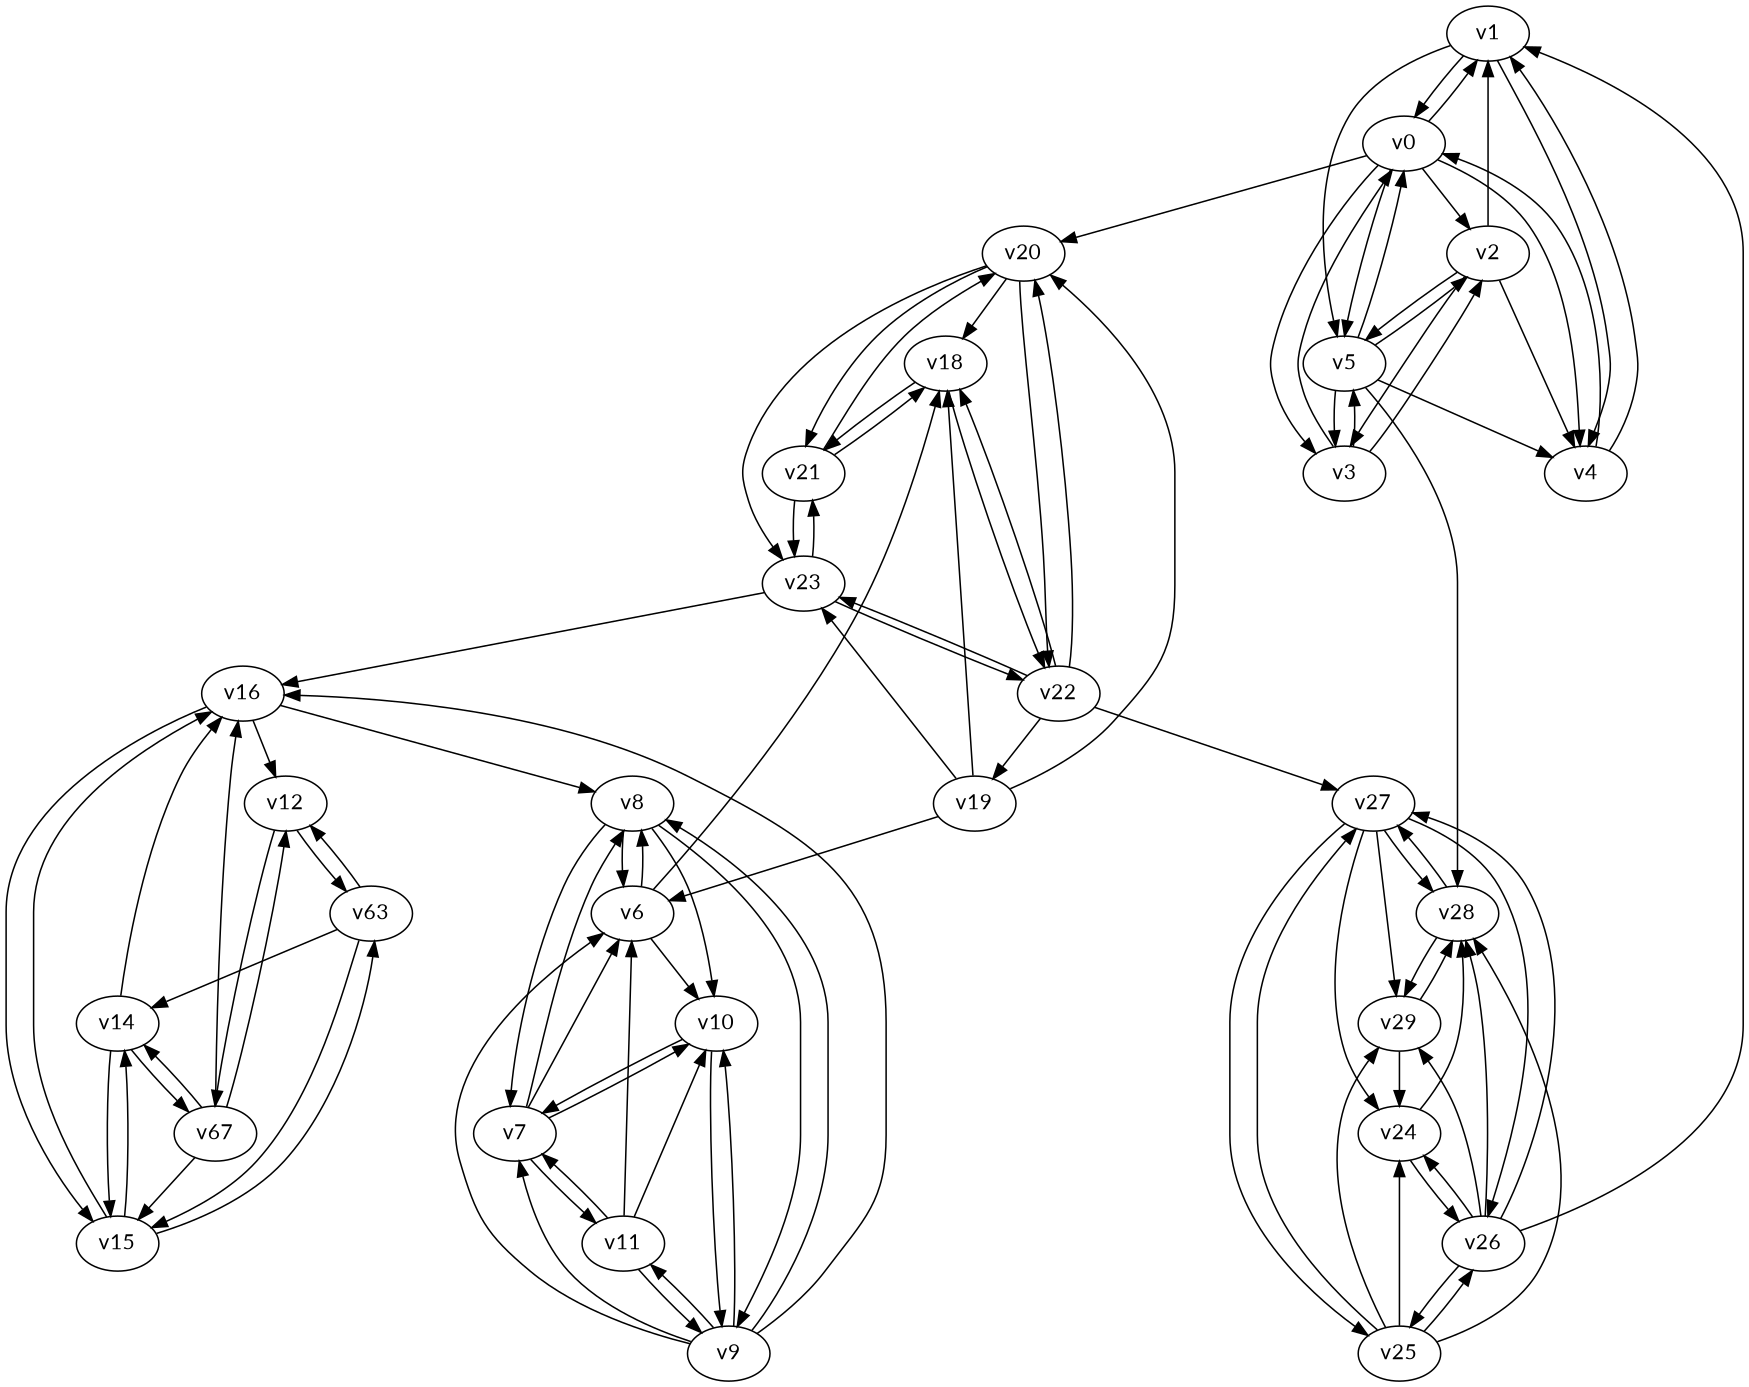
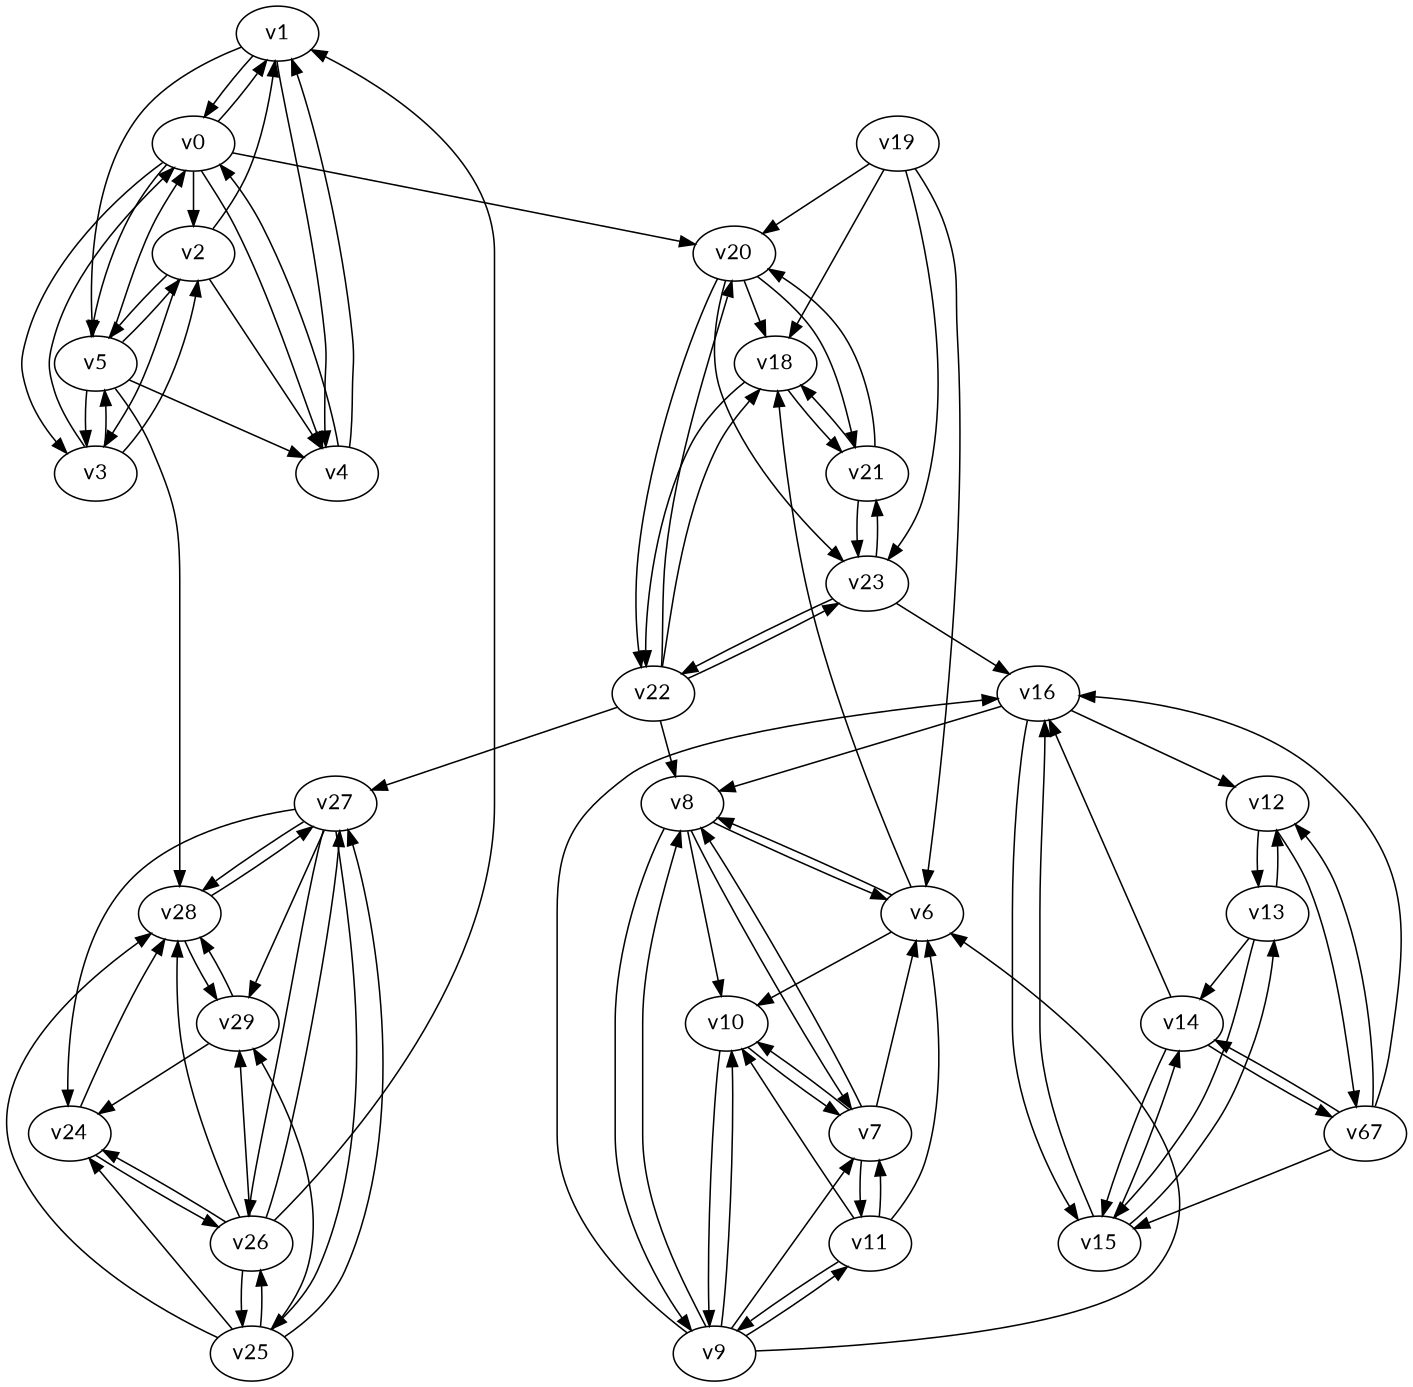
(1021, 743) -> (666, 741)
(371, 914) -> (1268, 914)
